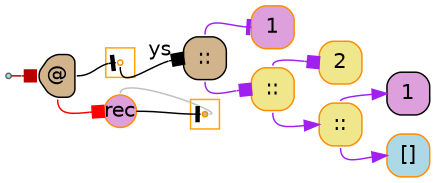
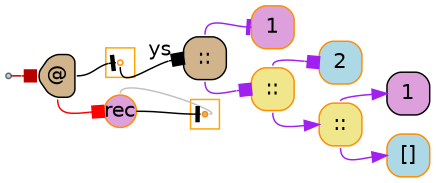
(341, 63) -> (341, 63)
